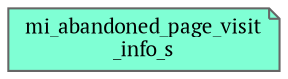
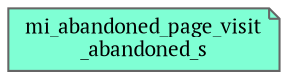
(144, 40) -> (144, 40)
